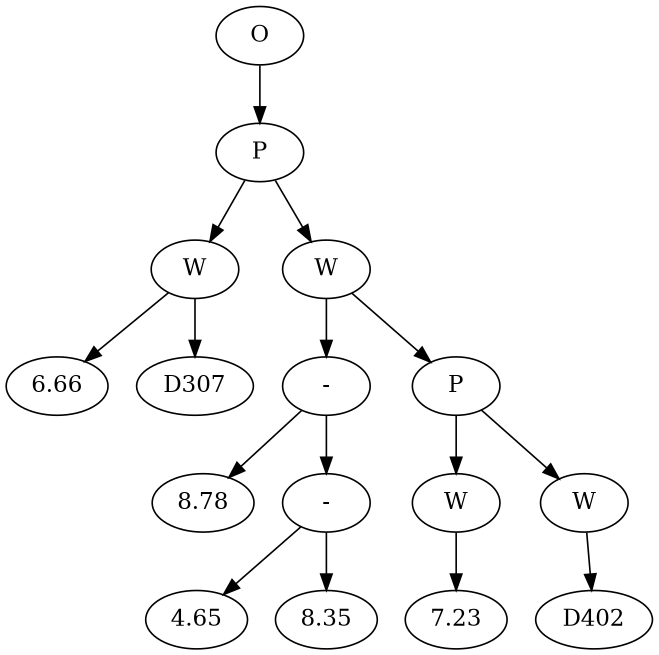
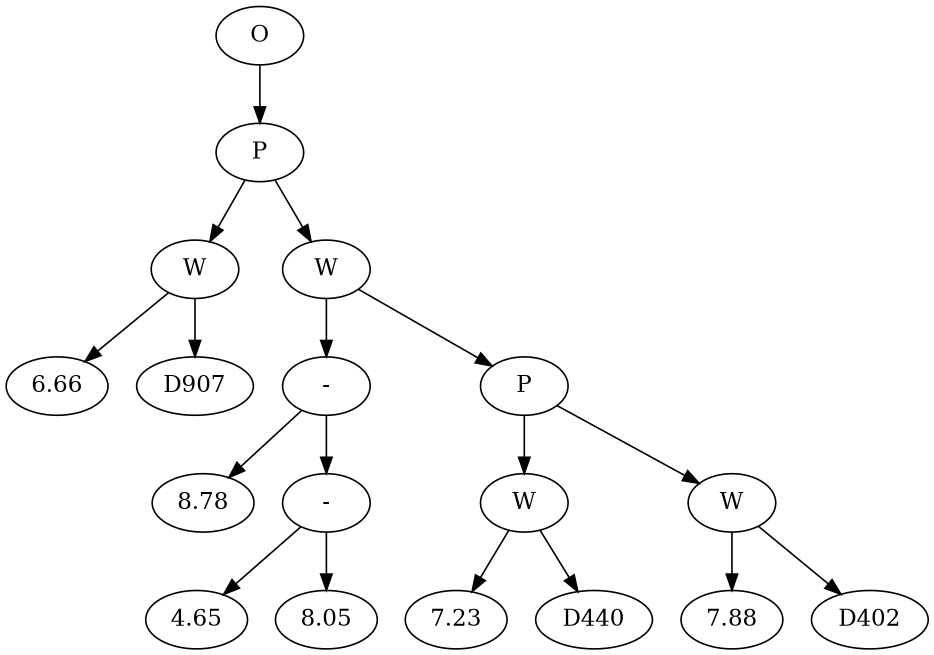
(195, 386) -> (195, 386)
(326, 620) -> (326, 620)
none -> (594, 620)
none -> (732, 620)
